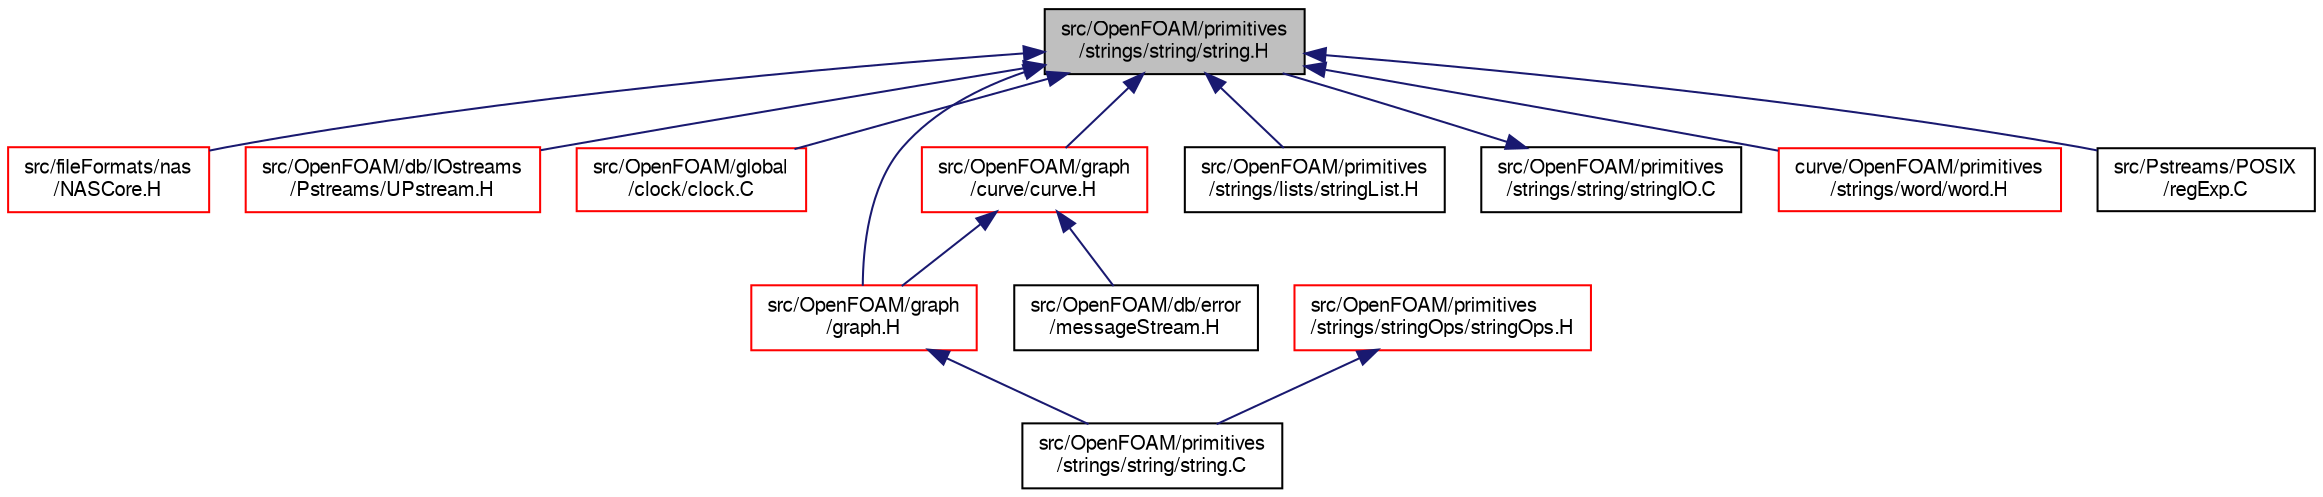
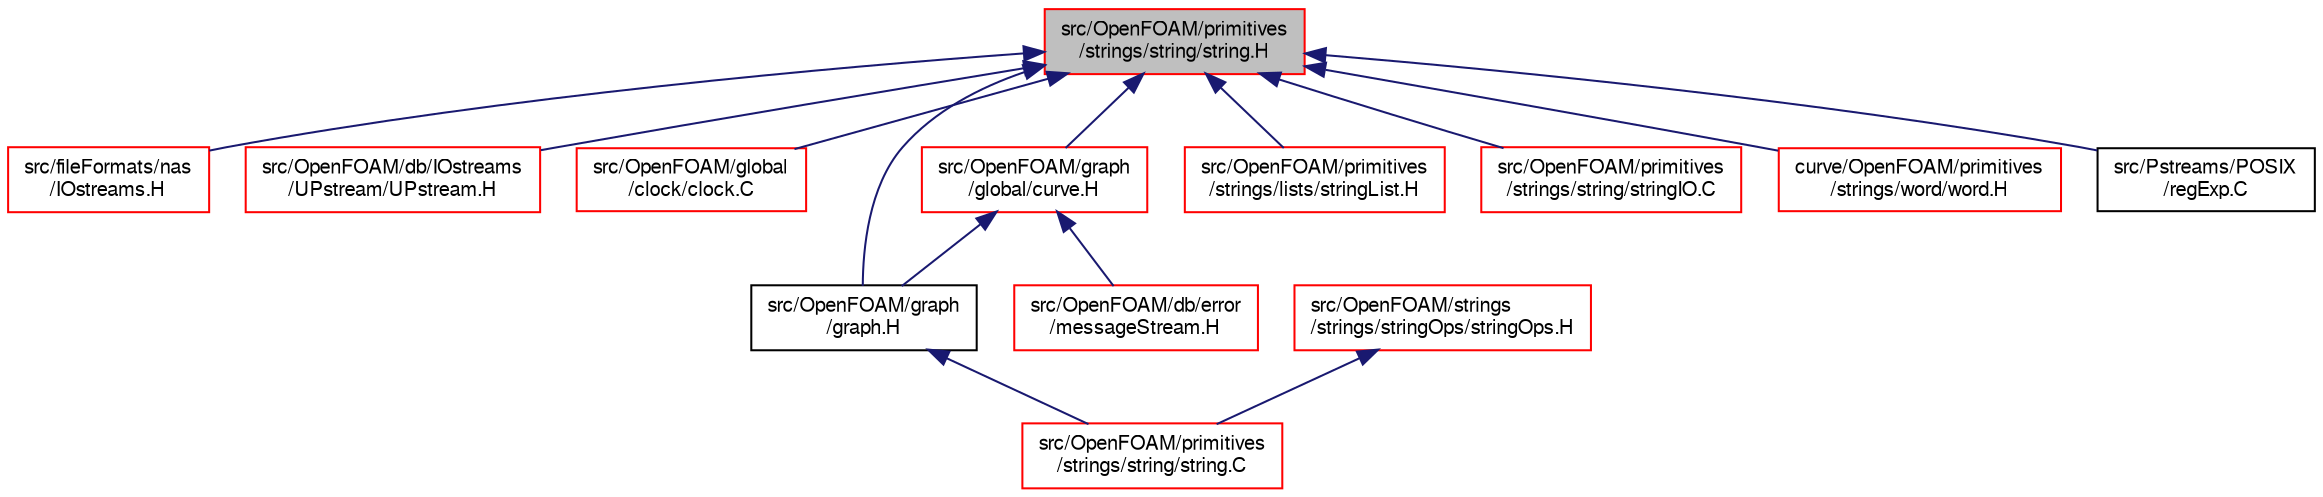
(1175, 42) -> (1175, 42)
(1395, 107) -> (1391, 114)
(109, 180) -> (109, 180)
(393, 180) -> (393, 180)
(1035, 180) -> (1035, 180)
(1315, 180) -> (1315, 180)
(1611, 180) -> (1611, 180)
(864, 318) -> (864, 318)
(1136, 318) -> (1136, 318)
(1443, 318) -> (1443, 318)
(1152, 456) -> (1152, 456)
